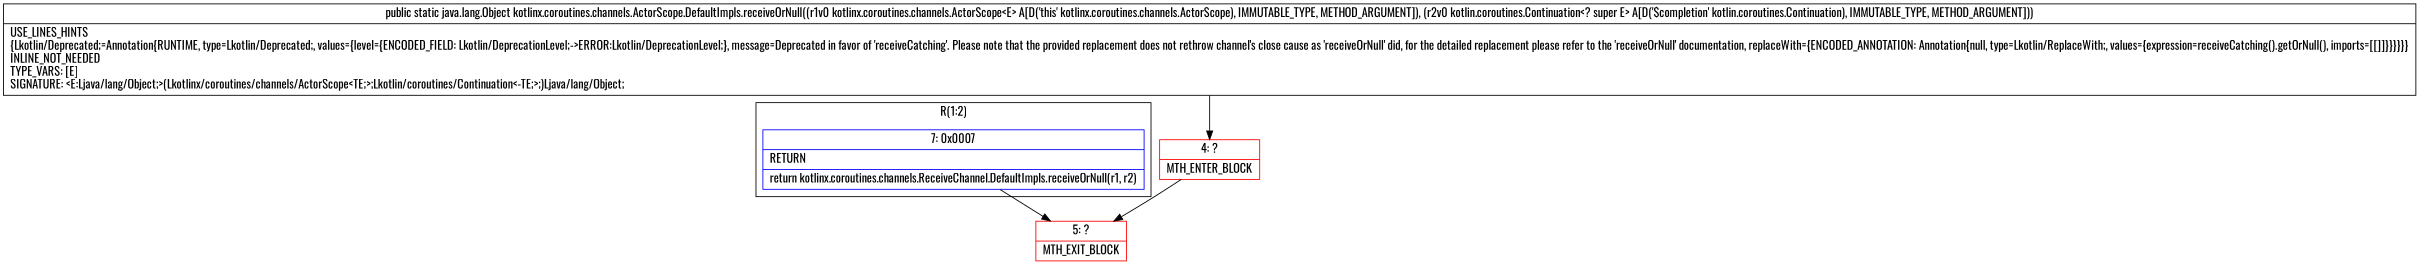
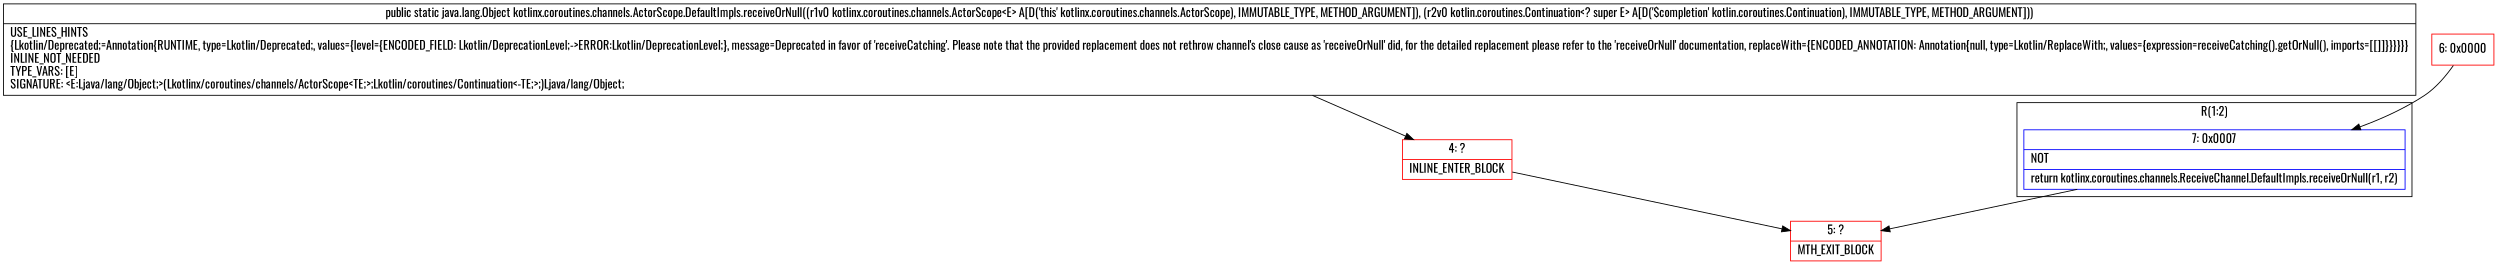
none -> (2463, 50)
(788, 159) -> (2040, 159)
(1210, 169) -> (1457, 169)
